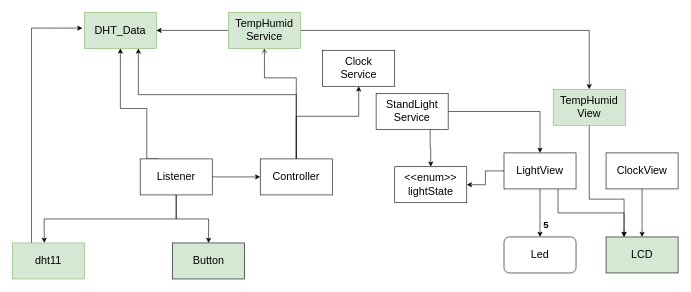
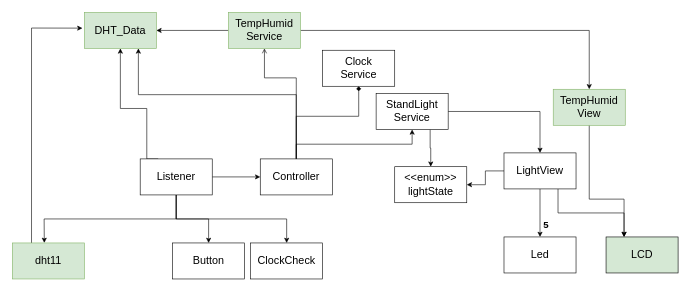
(359, 91) -> (359, 92)
none -> (412, 134)
(642, 171) -> none
none -> (287, 228)
(642, 231) -> none
(540, 255) -> (540, 255)
(209, 261) -> (209, 261)
none -> (287, 261)
